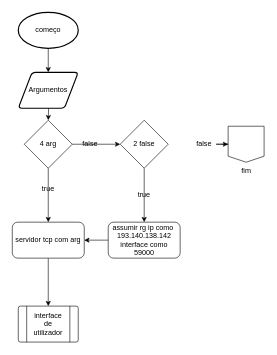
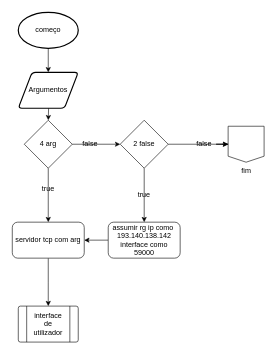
none -> (191, 144)
